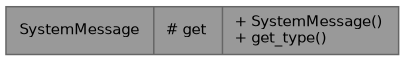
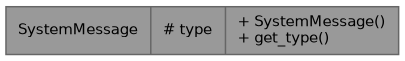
(187, 30) -> (188, 30)
